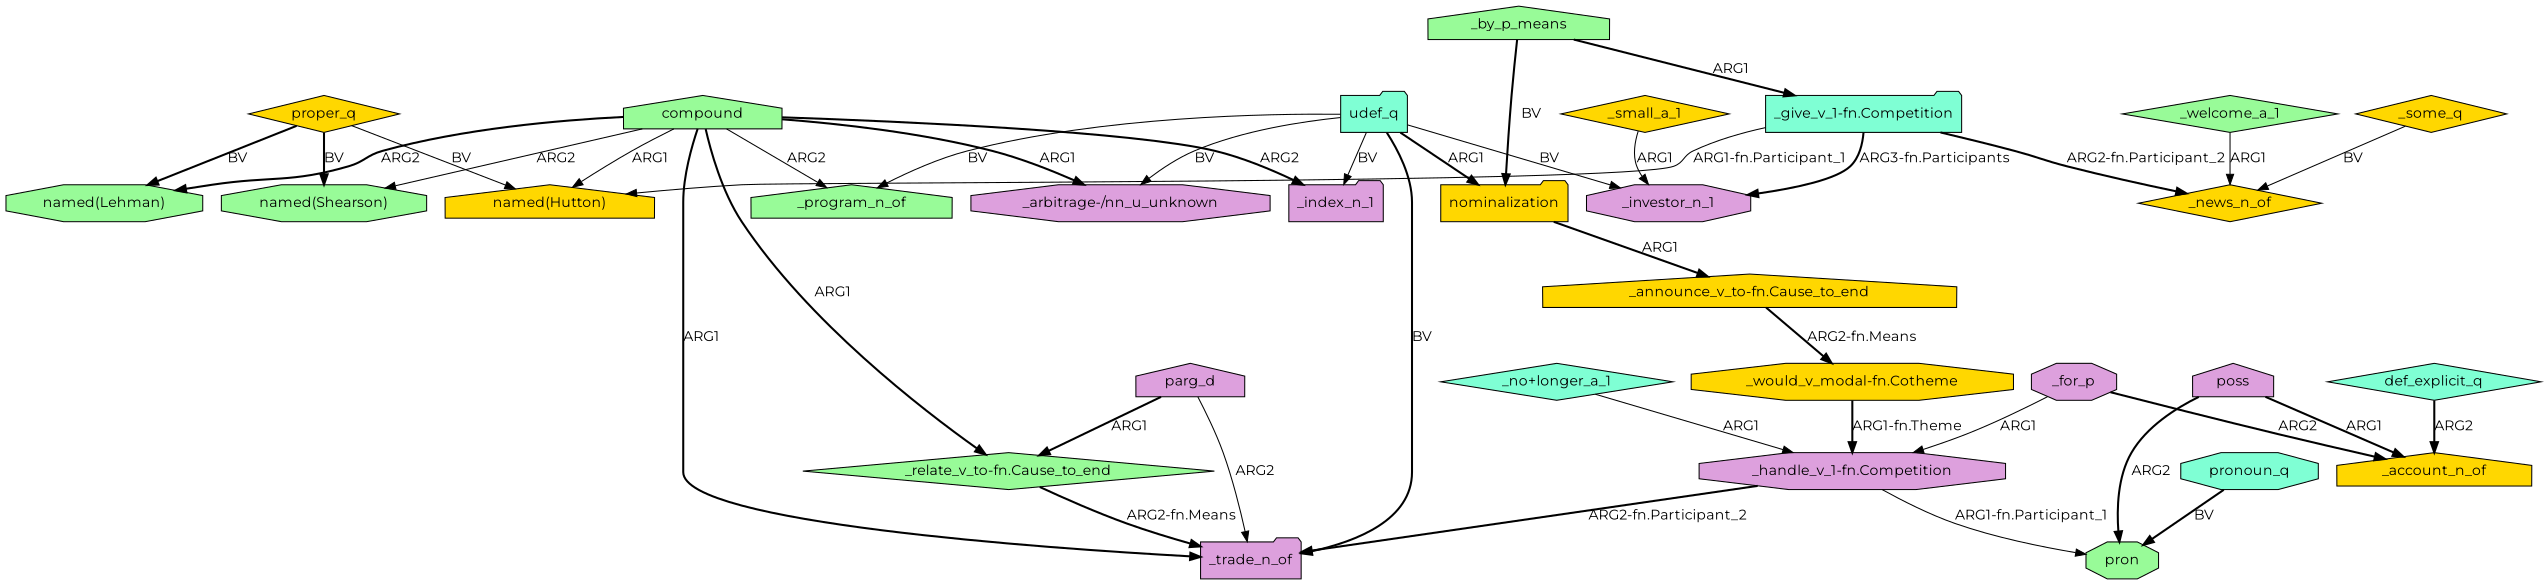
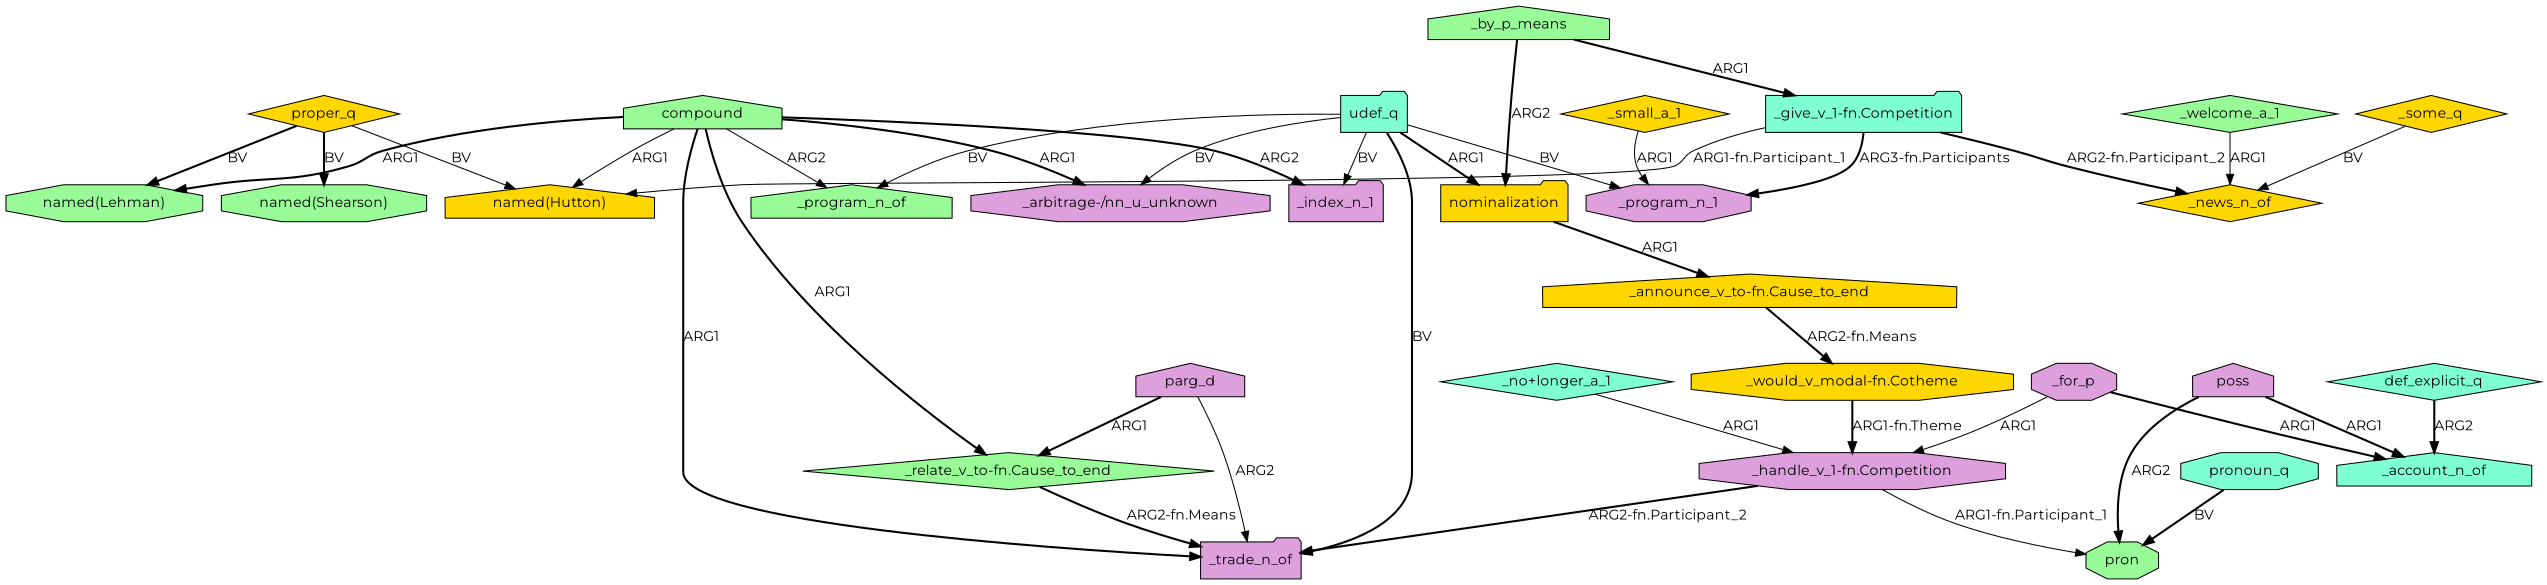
(1532, 114) -> (1532, 114)
(519, 157) -> none
(401, 159) -> (401, 159)
(1669, 203) -> (1669, 203)
(2298, 426) -> (2298, 426)
(2434, 471) -> (2434, 471)
